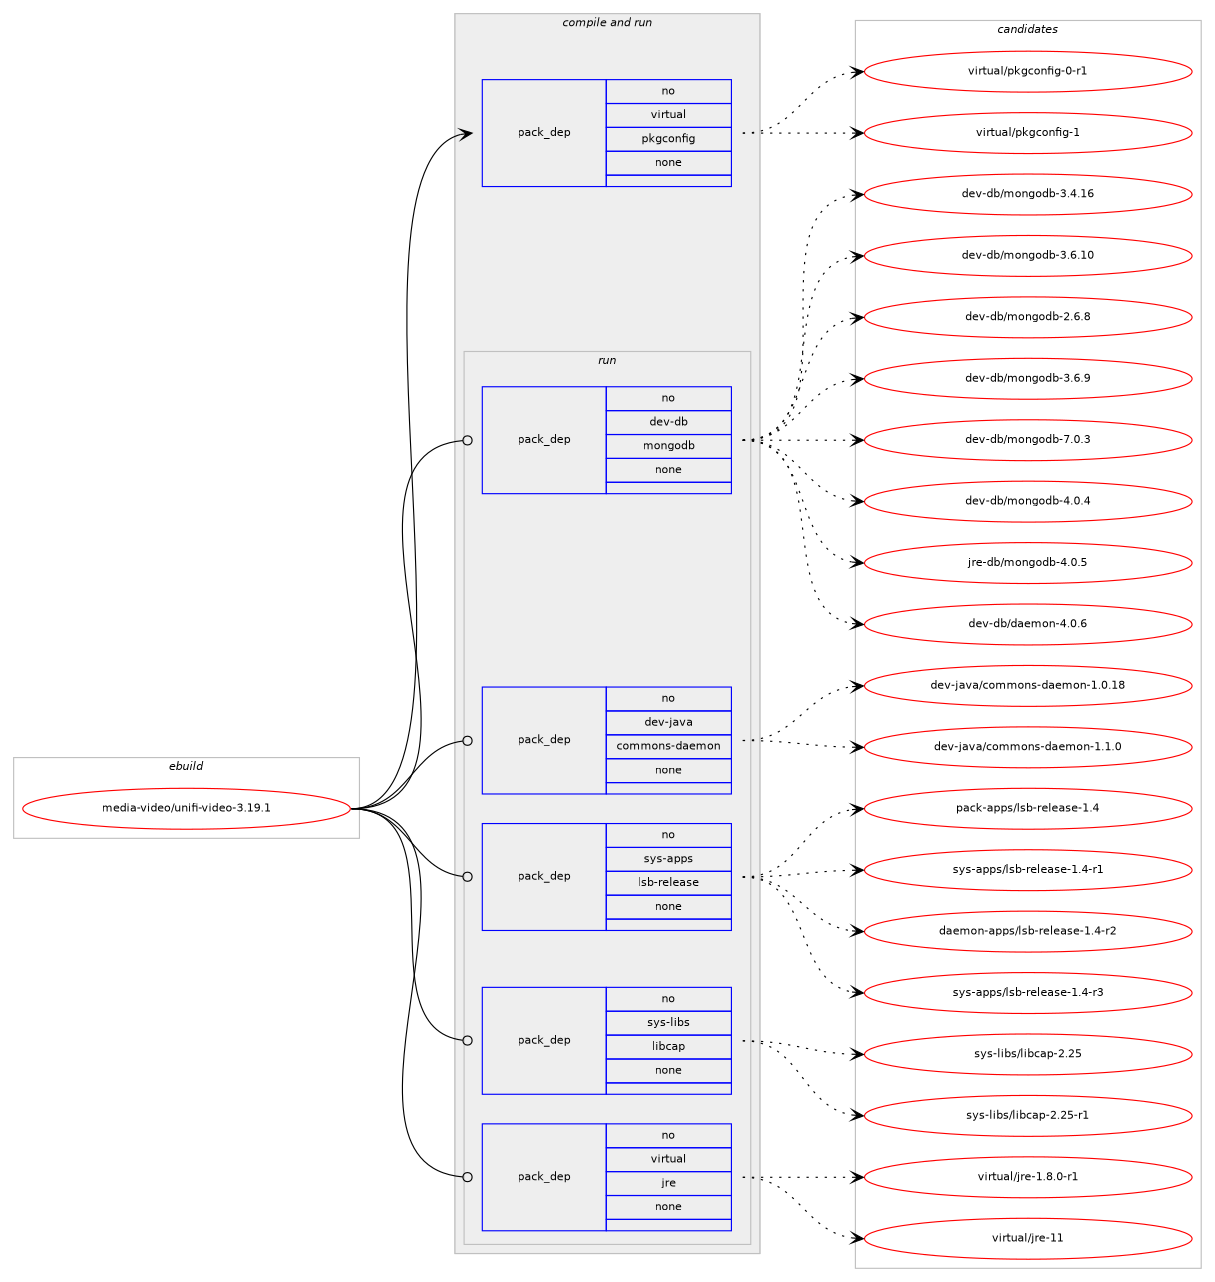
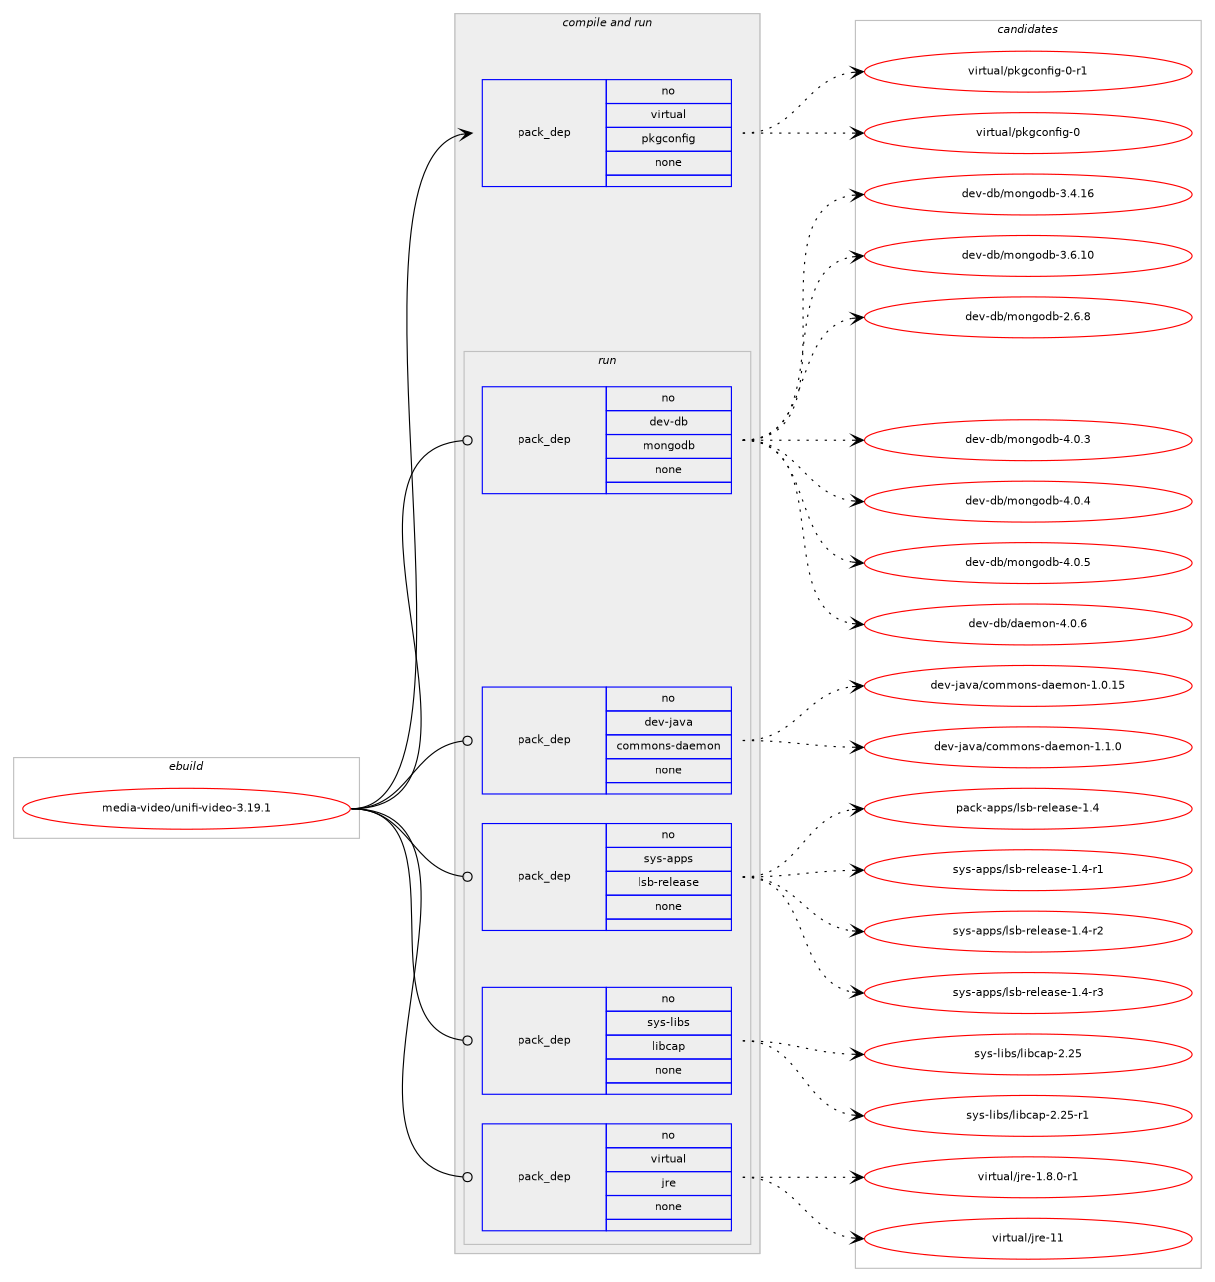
(1028, 133) -> (1028, 133)
(1028, 379) -> none
(1028, 440) -> (1028, 440)
(1028, 563) -> (1028, 563)
(1028, 686) -> (1028, 686)
(1028, 932) -> (1028, 932)
